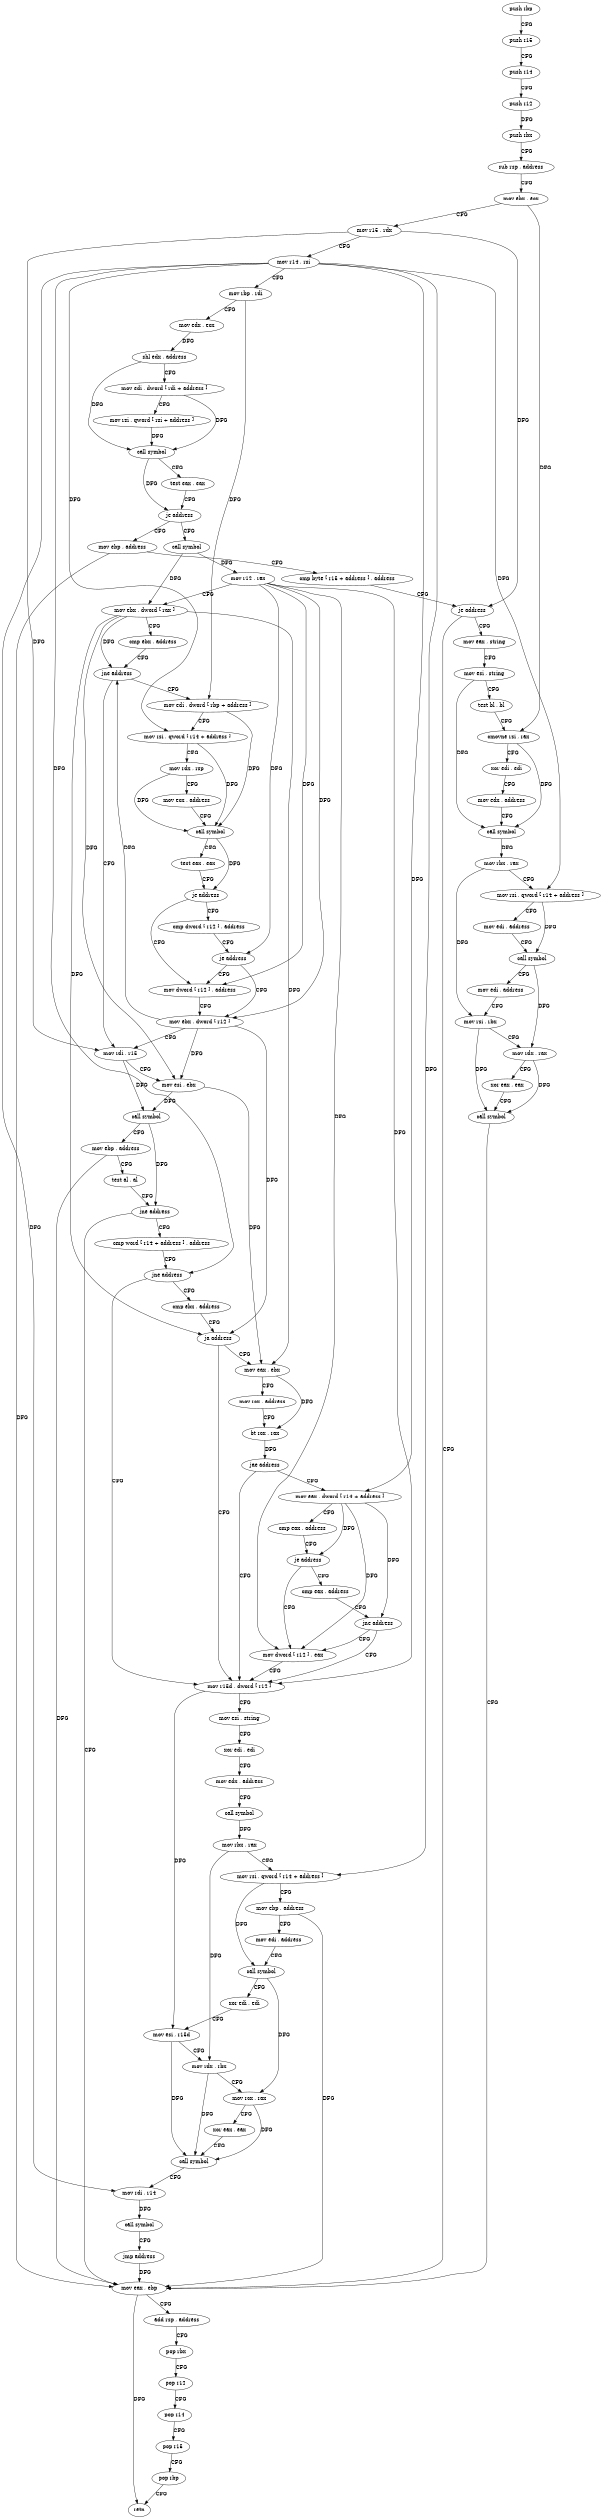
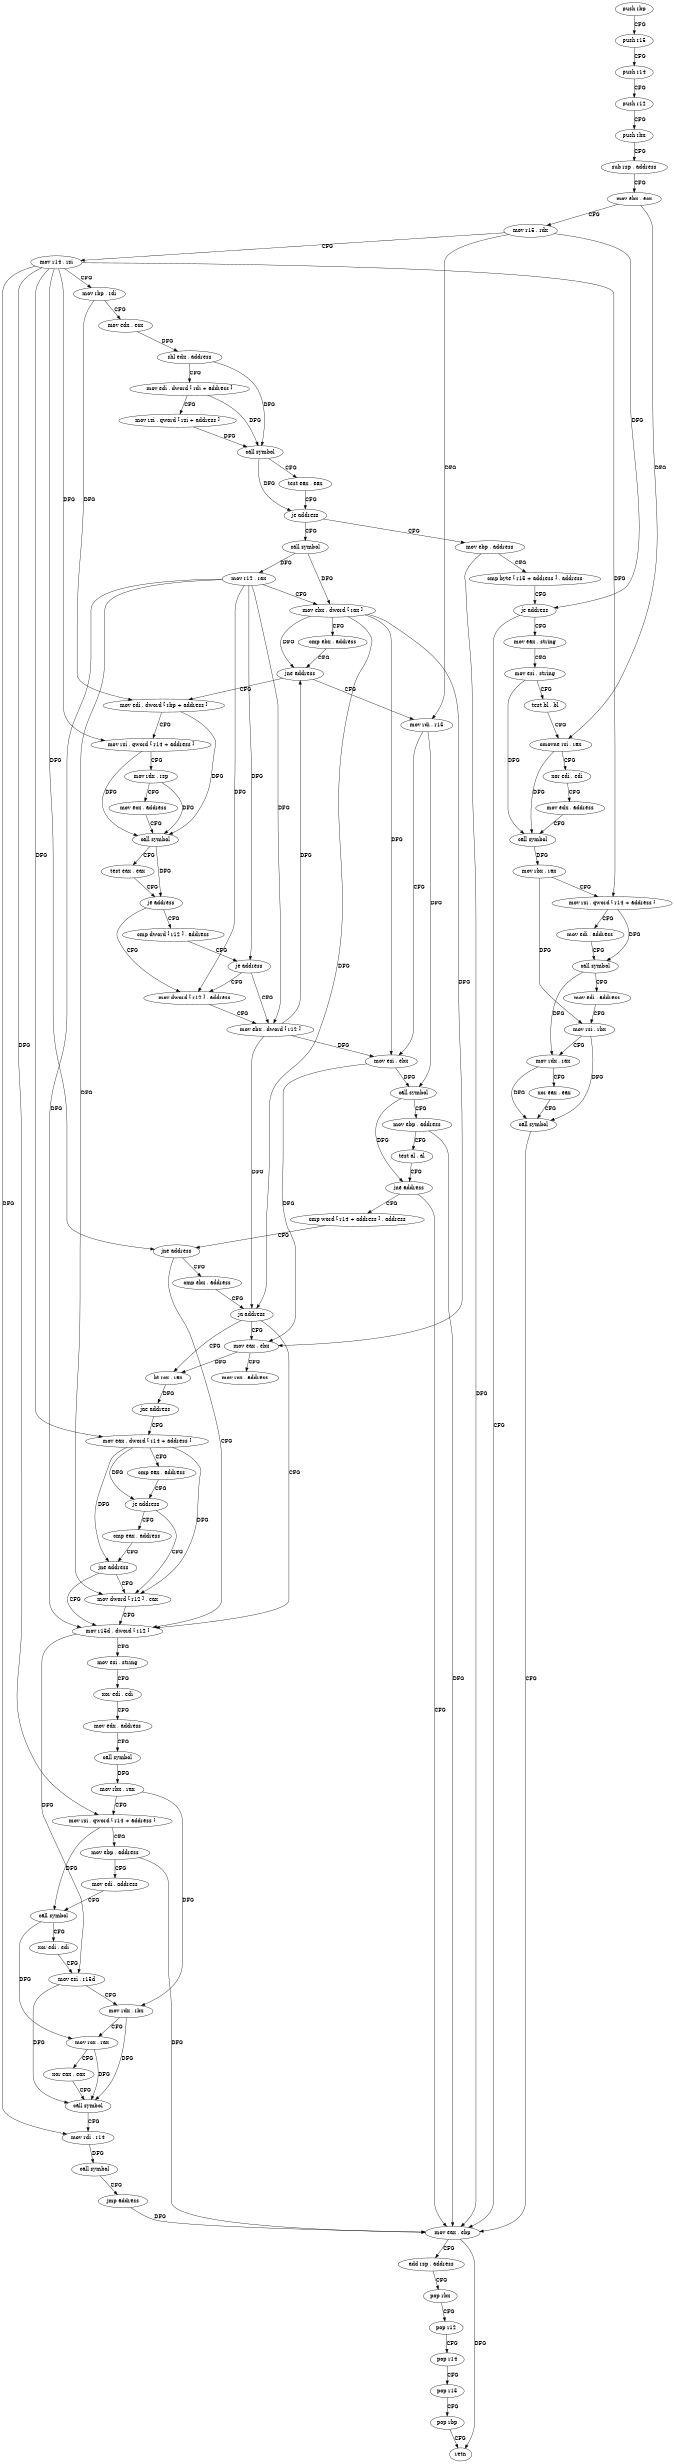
(527, 120) -> (640, 120)
(161, 1038) -> none
(263, 1416) -> (207, 1342)
(239, 1571) -> none
